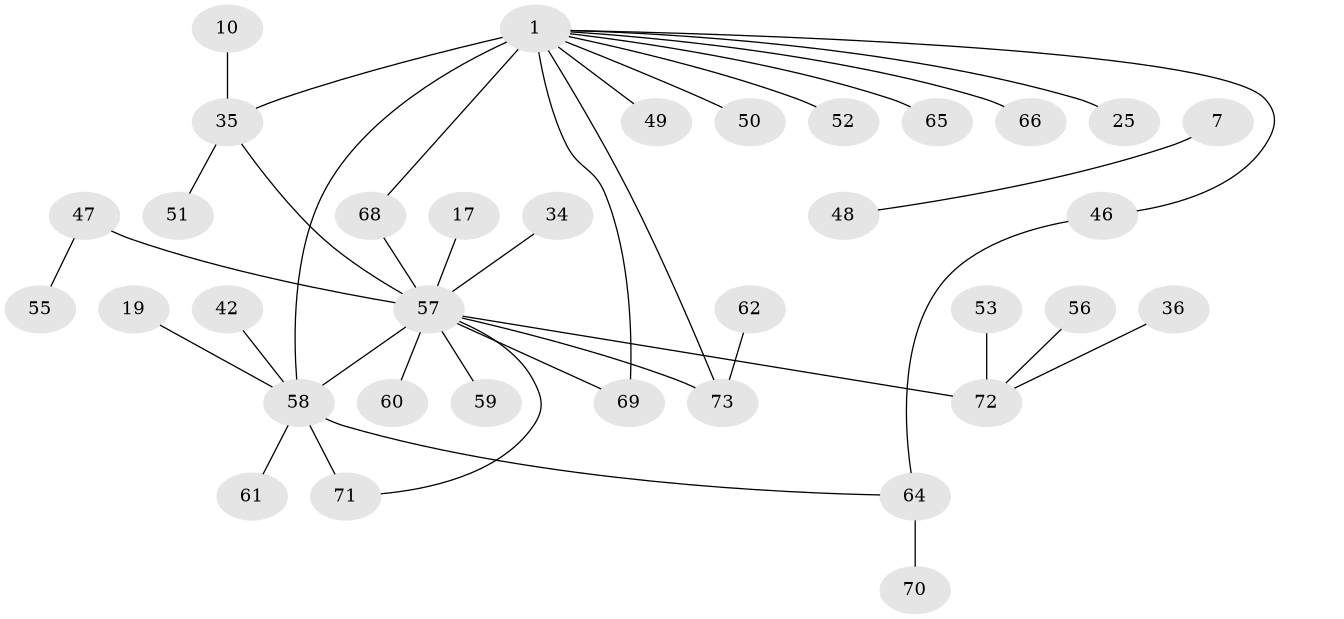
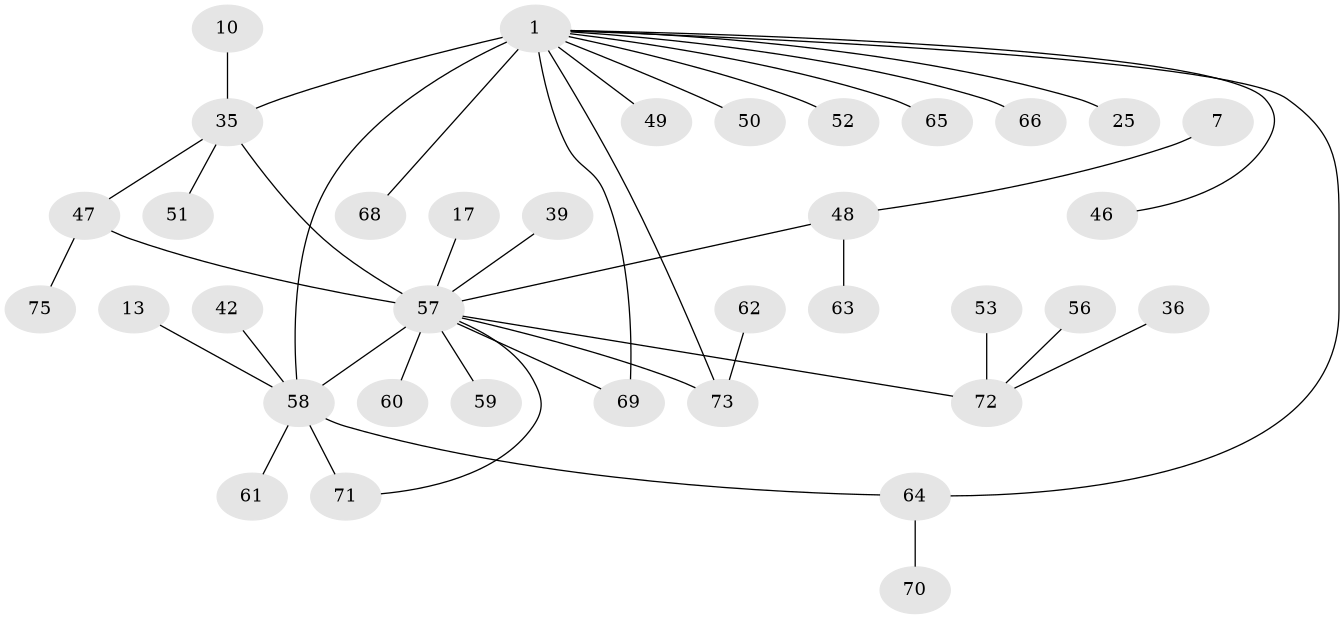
none -> (156, 169)
(558, 216) -> (558, 216)
(400, 263) -> (636, 263)
(928, 306) -> (1278, 96)
(40, 309) -> (40, 309)
(134, 309) -> (134, 309)
none -> (844, 309)
